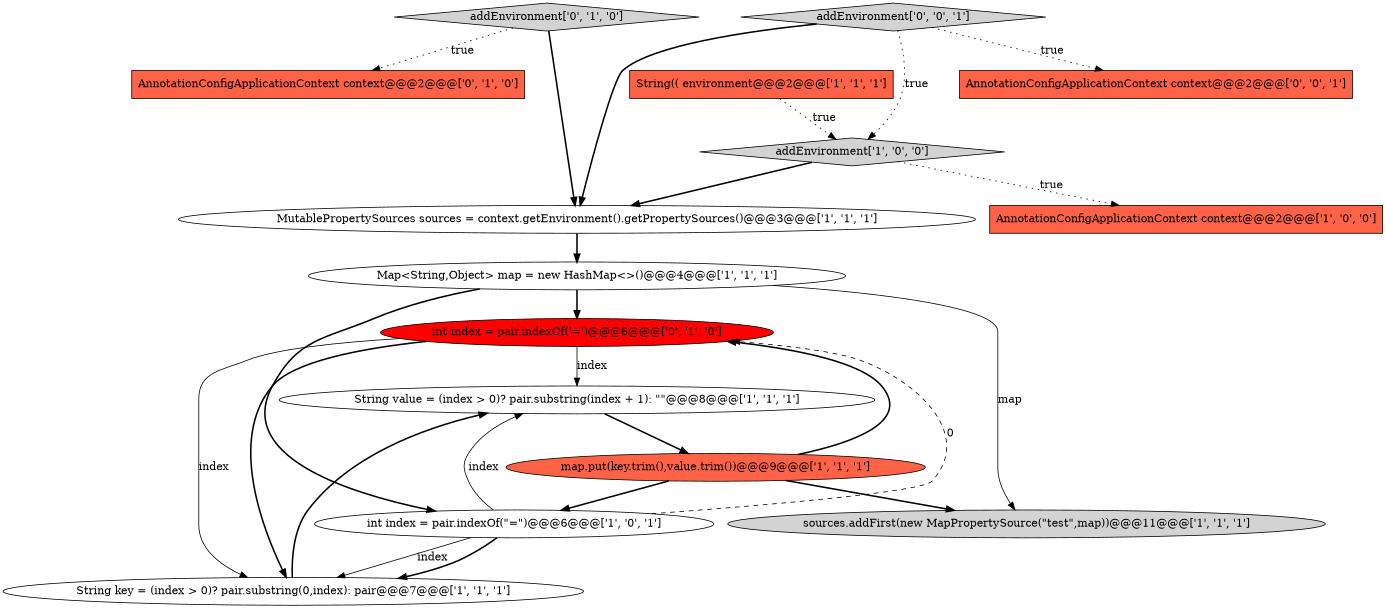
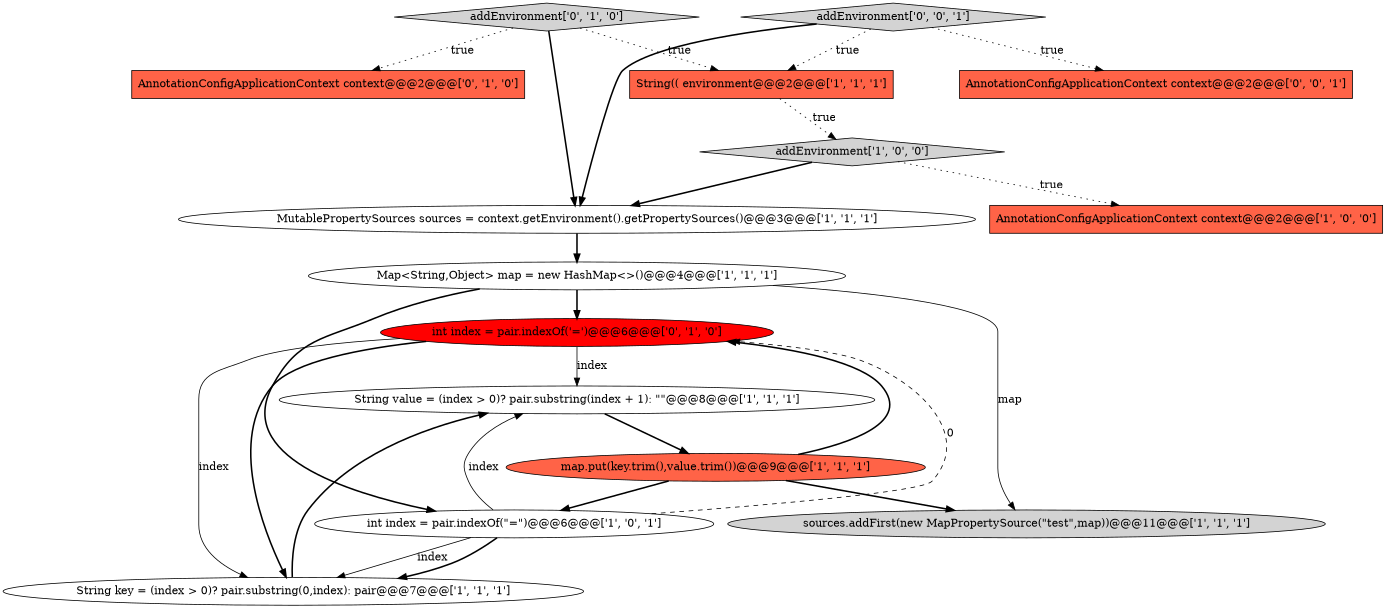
none -> (645, 48)
(903, 87) -> (833, 48)
